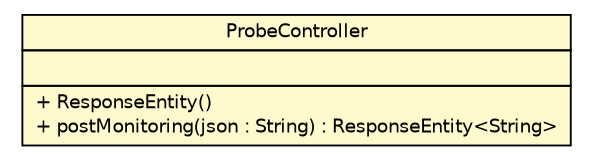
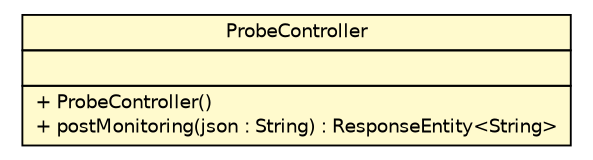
(124, 103) -> (124, 103)
